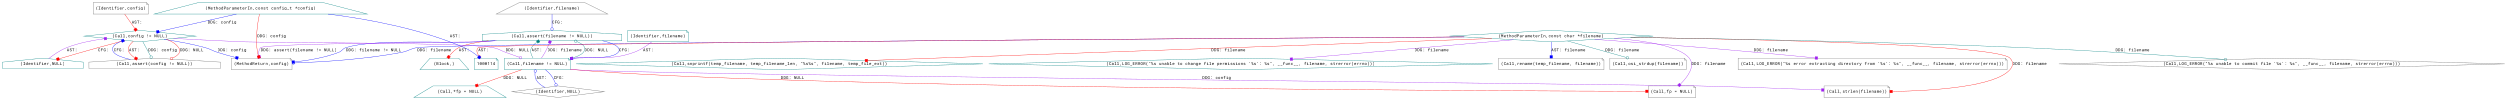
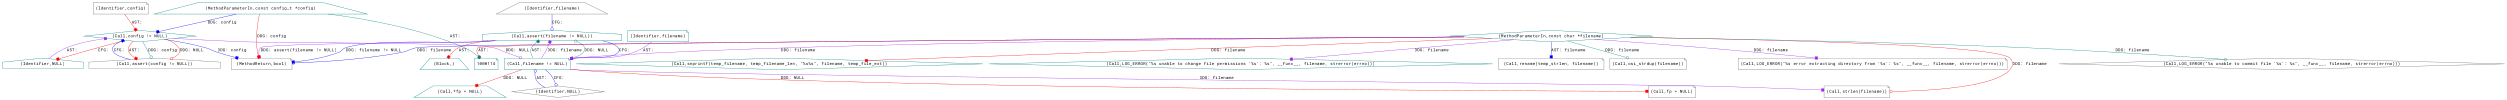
(405, 28) -> (405, 28)
(1900, 45) -> (1900, 45)
(1670, 47) -> (1019, 42)
(262, 64) -> (262, 64)
(1551, 64) -> (1551, 64)
(1217, 78) -> (1217, 78)
